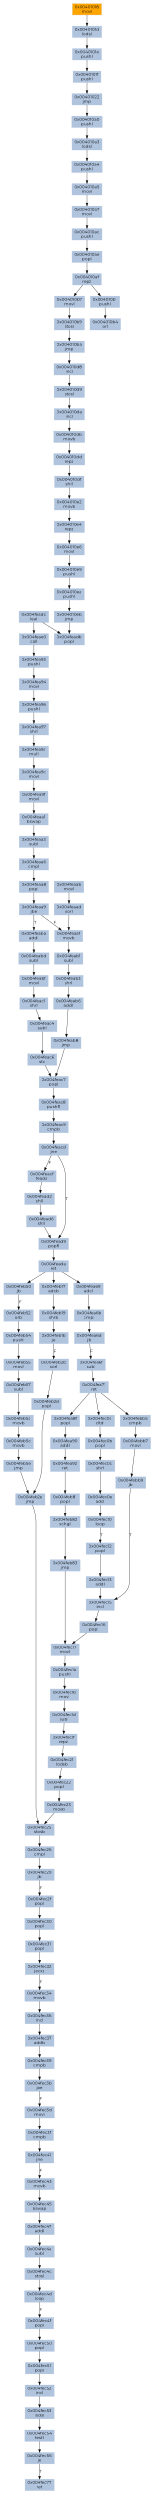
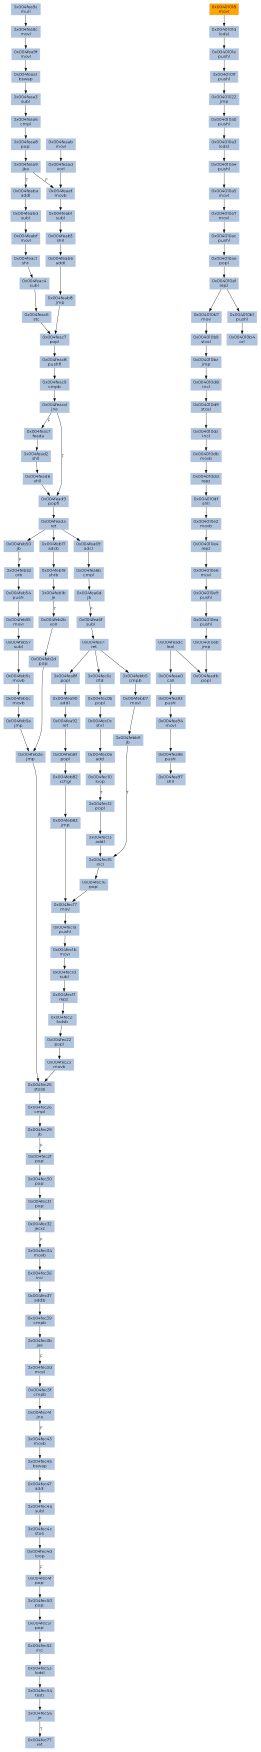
(34, 739) -> none
(55, 1351) -> (55, 609)
